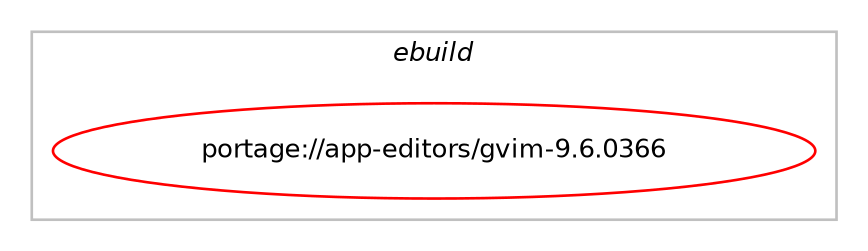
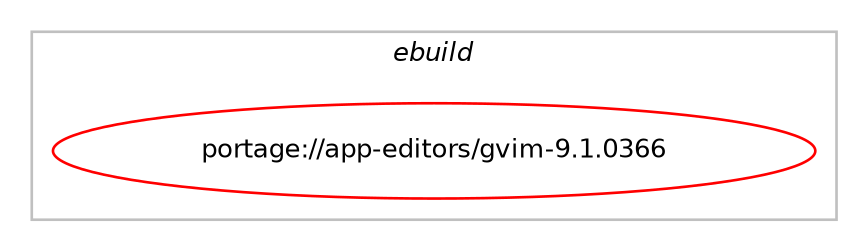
(434, 151) -> (434, 151)
